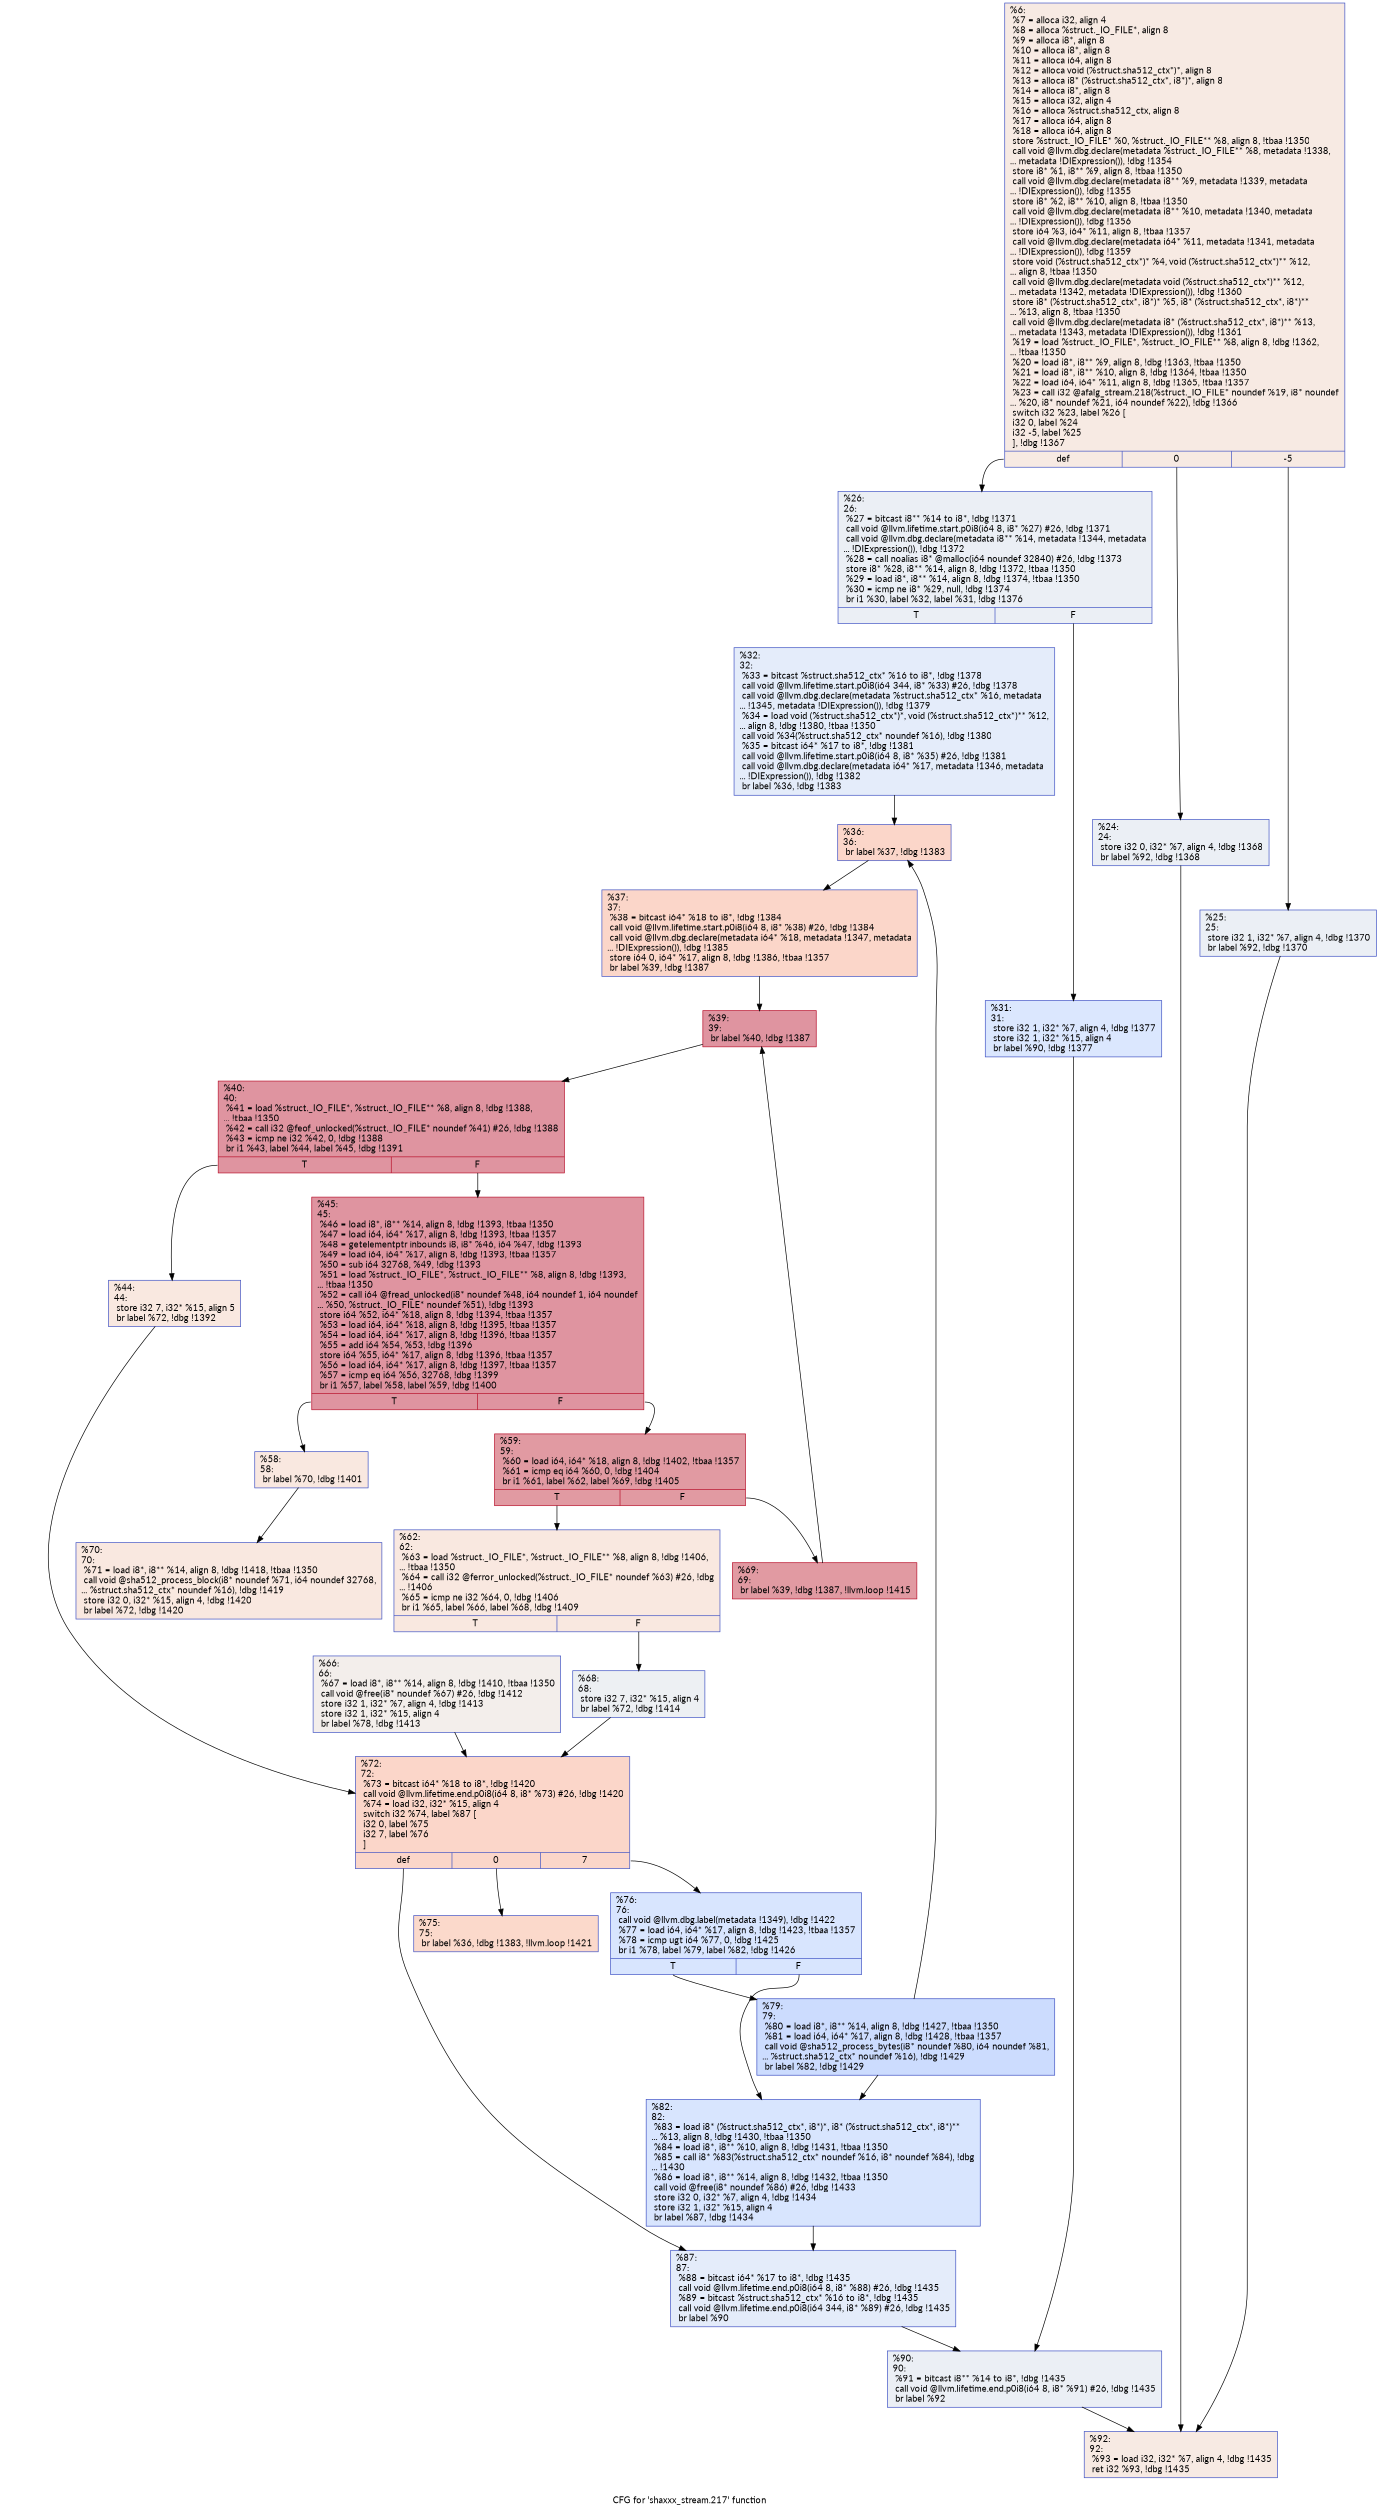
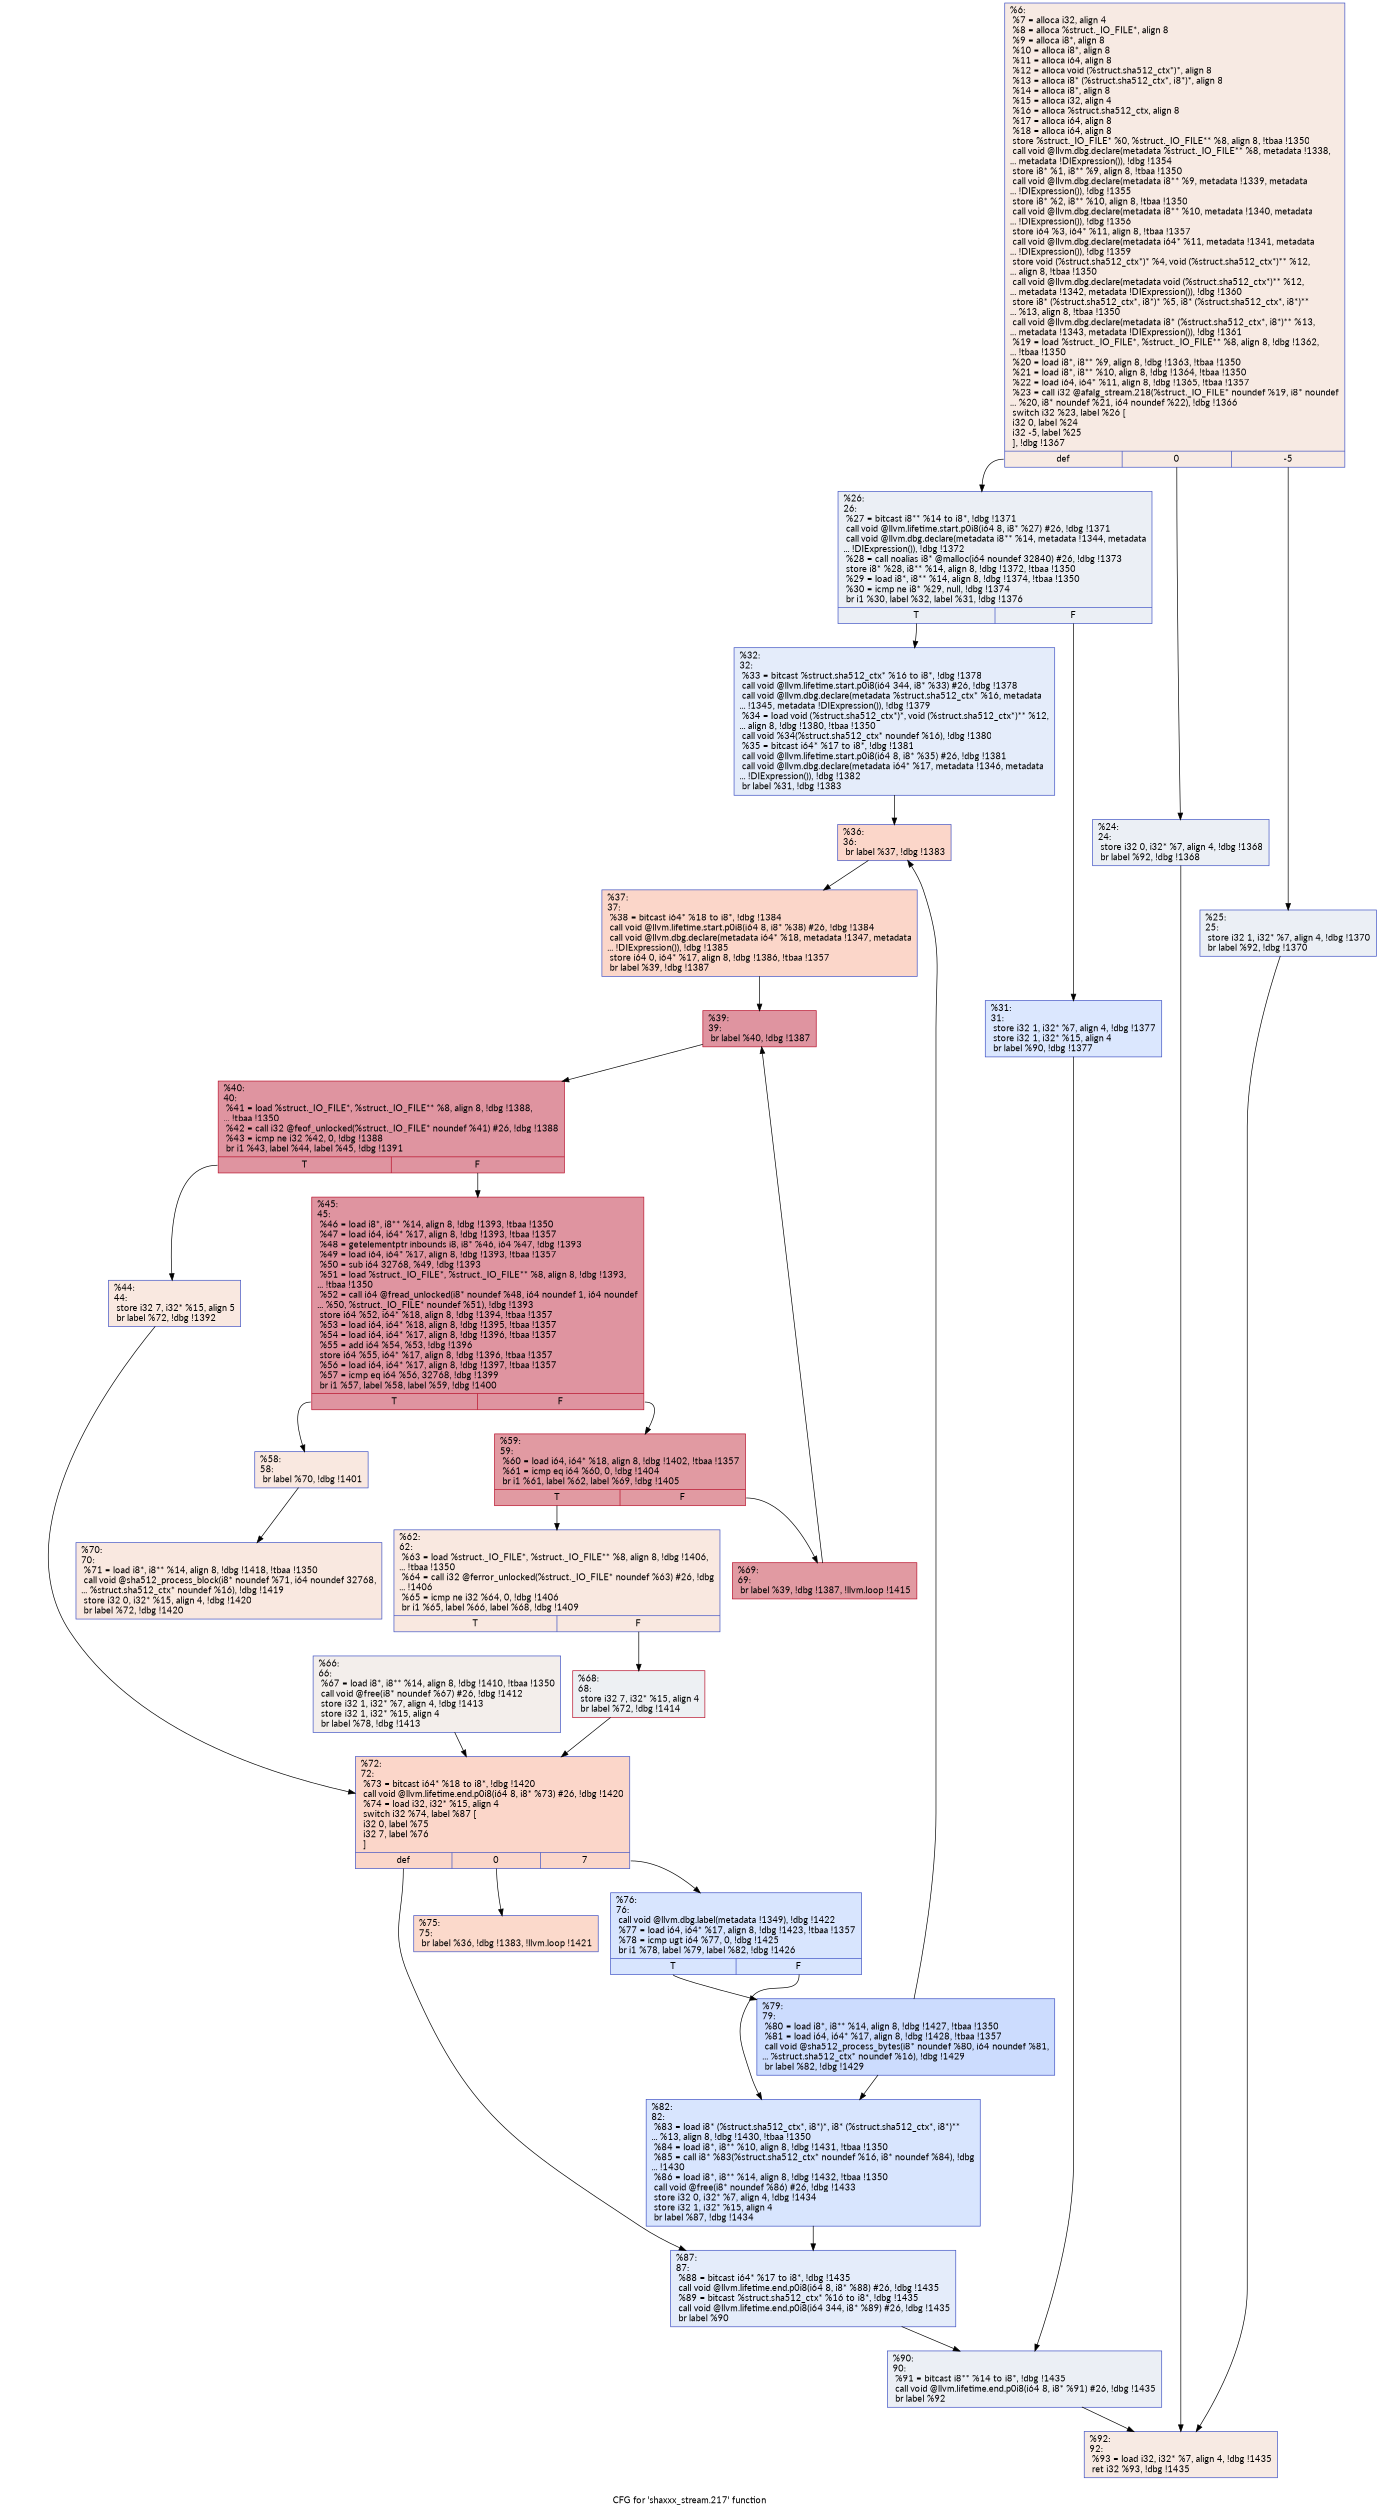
none -> (916, 632)
(791, 787) -> (791, 787)
(639, 1694) -> (639, 1694)
